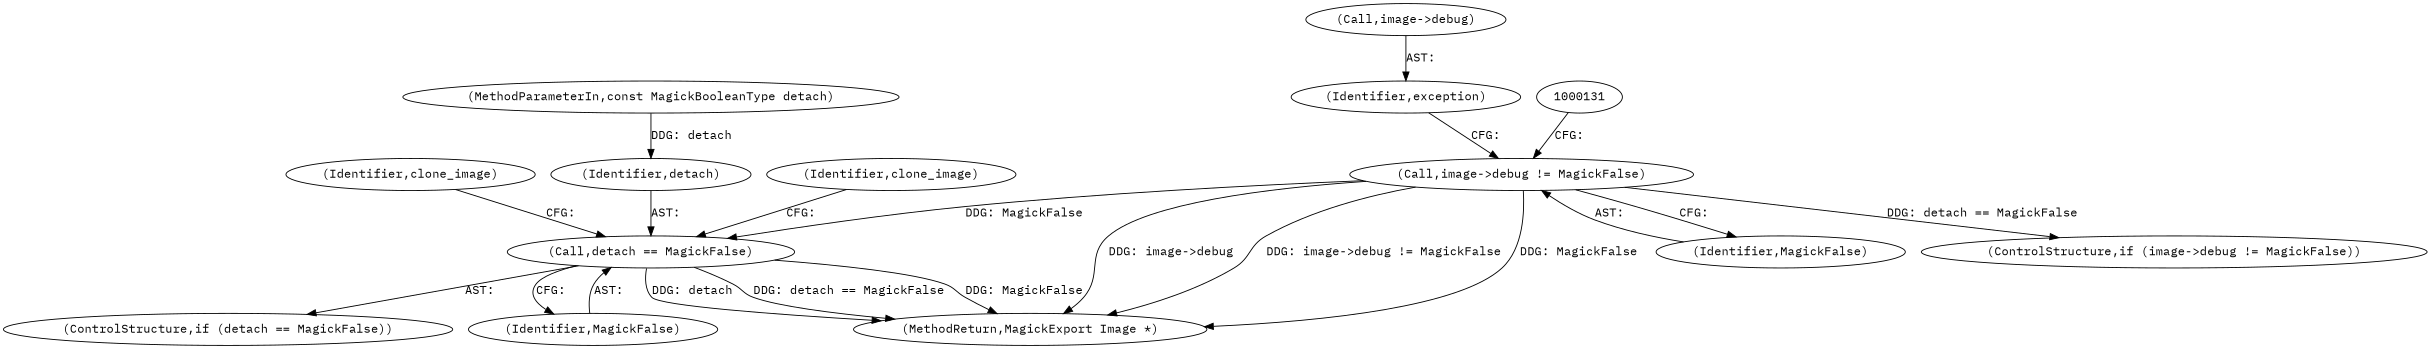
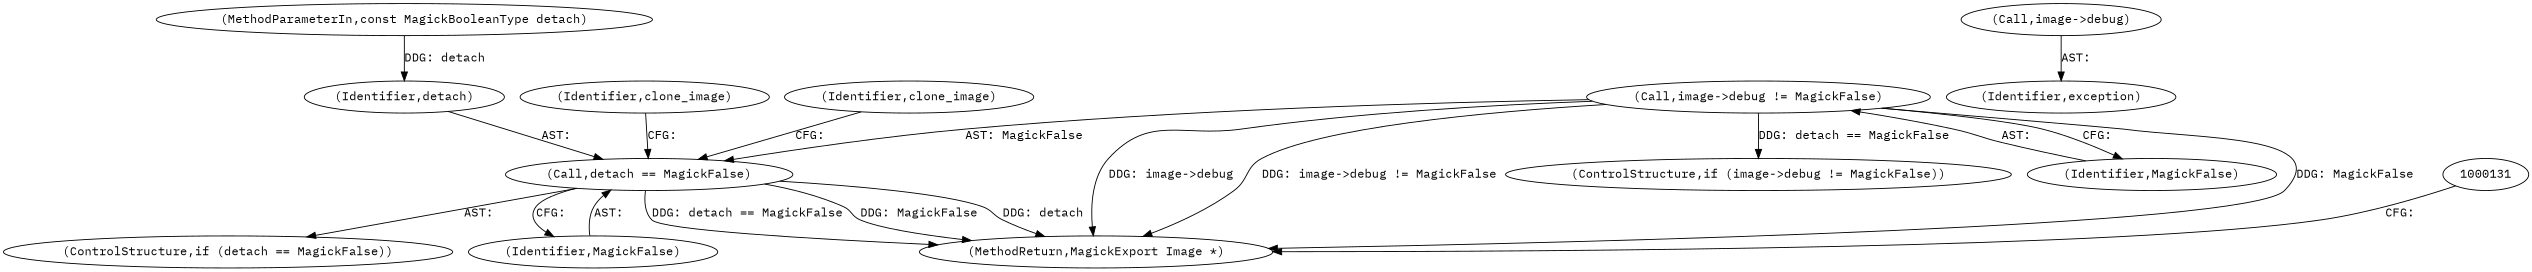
(1554, 132) -> (1871, 245)
(1460, 133) -> none
(1024, 213) -> (1024, 136)
